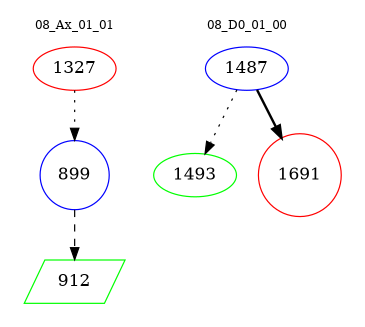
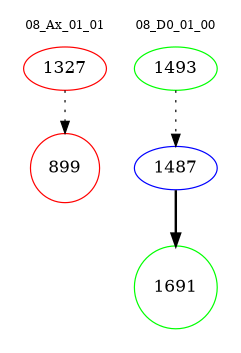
(224, 116) -> (176, 112)
(75, 175) -> (65, 168)
(300, 175) -> (176, 287)
(75, 282) -> none
